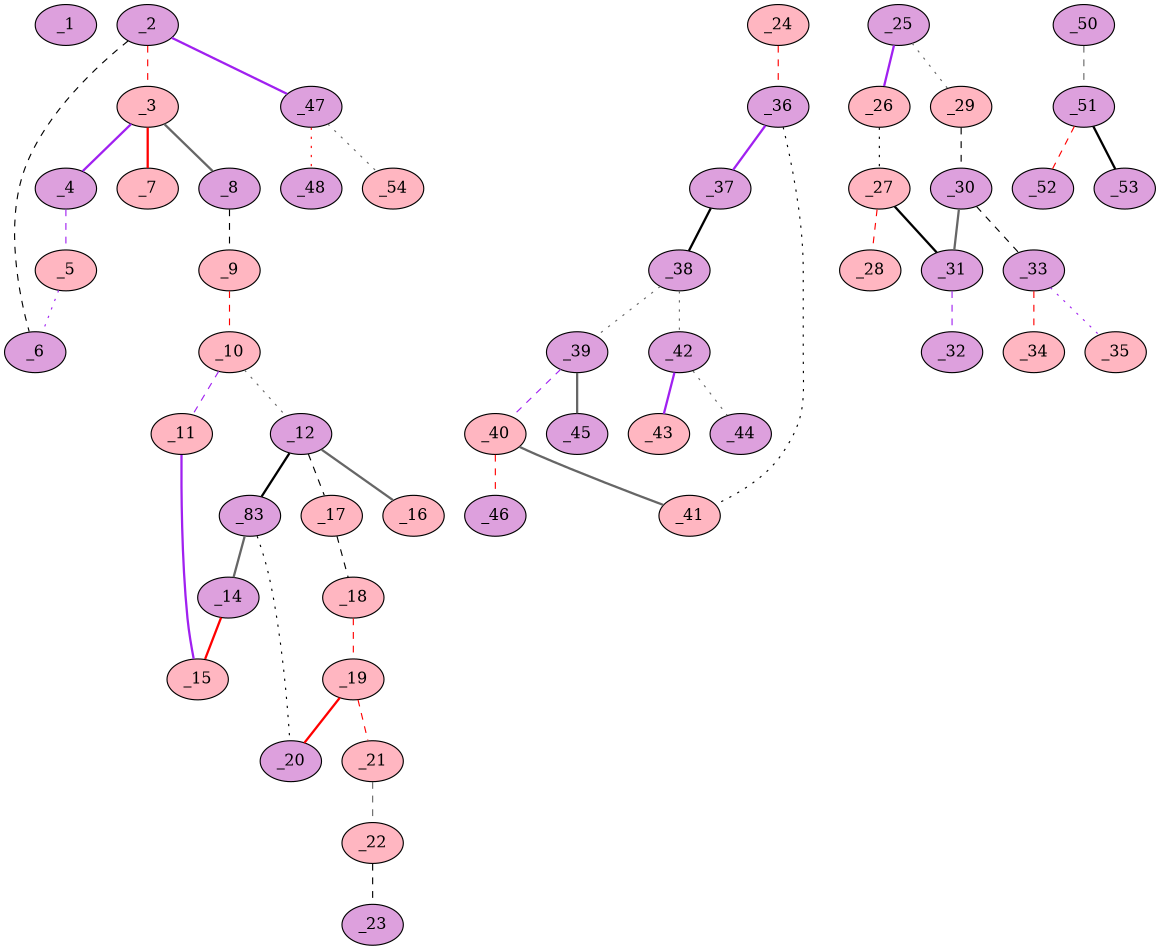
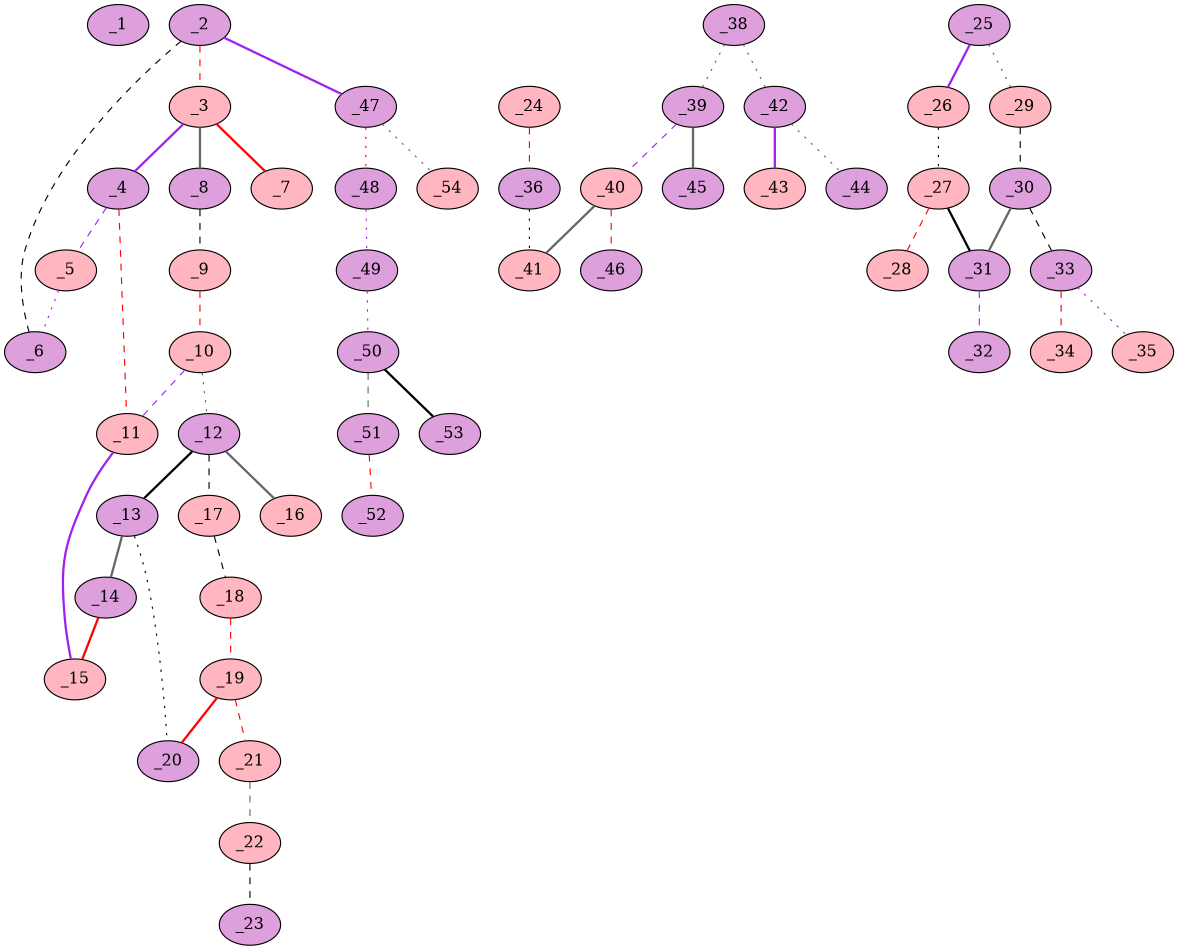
(1104, 148) -> (409, 393)
(720, 189) -> none
none -> (367, 270)
none -> (123, 311)
(250, 516) -> (127, 516)
